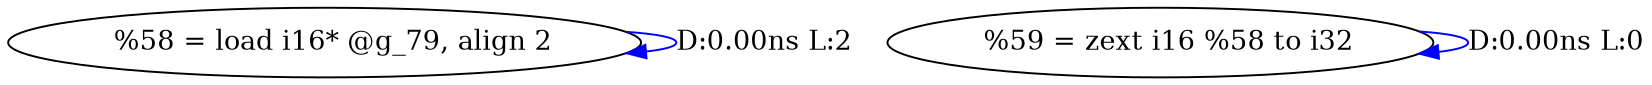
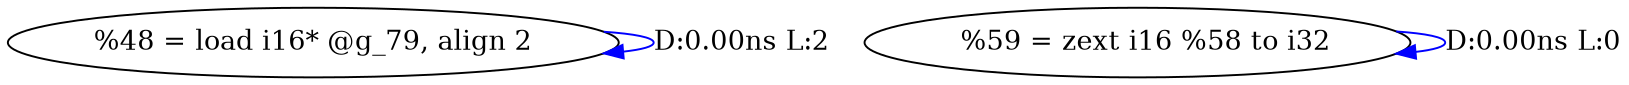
(325, 43) -> (313, 43)
